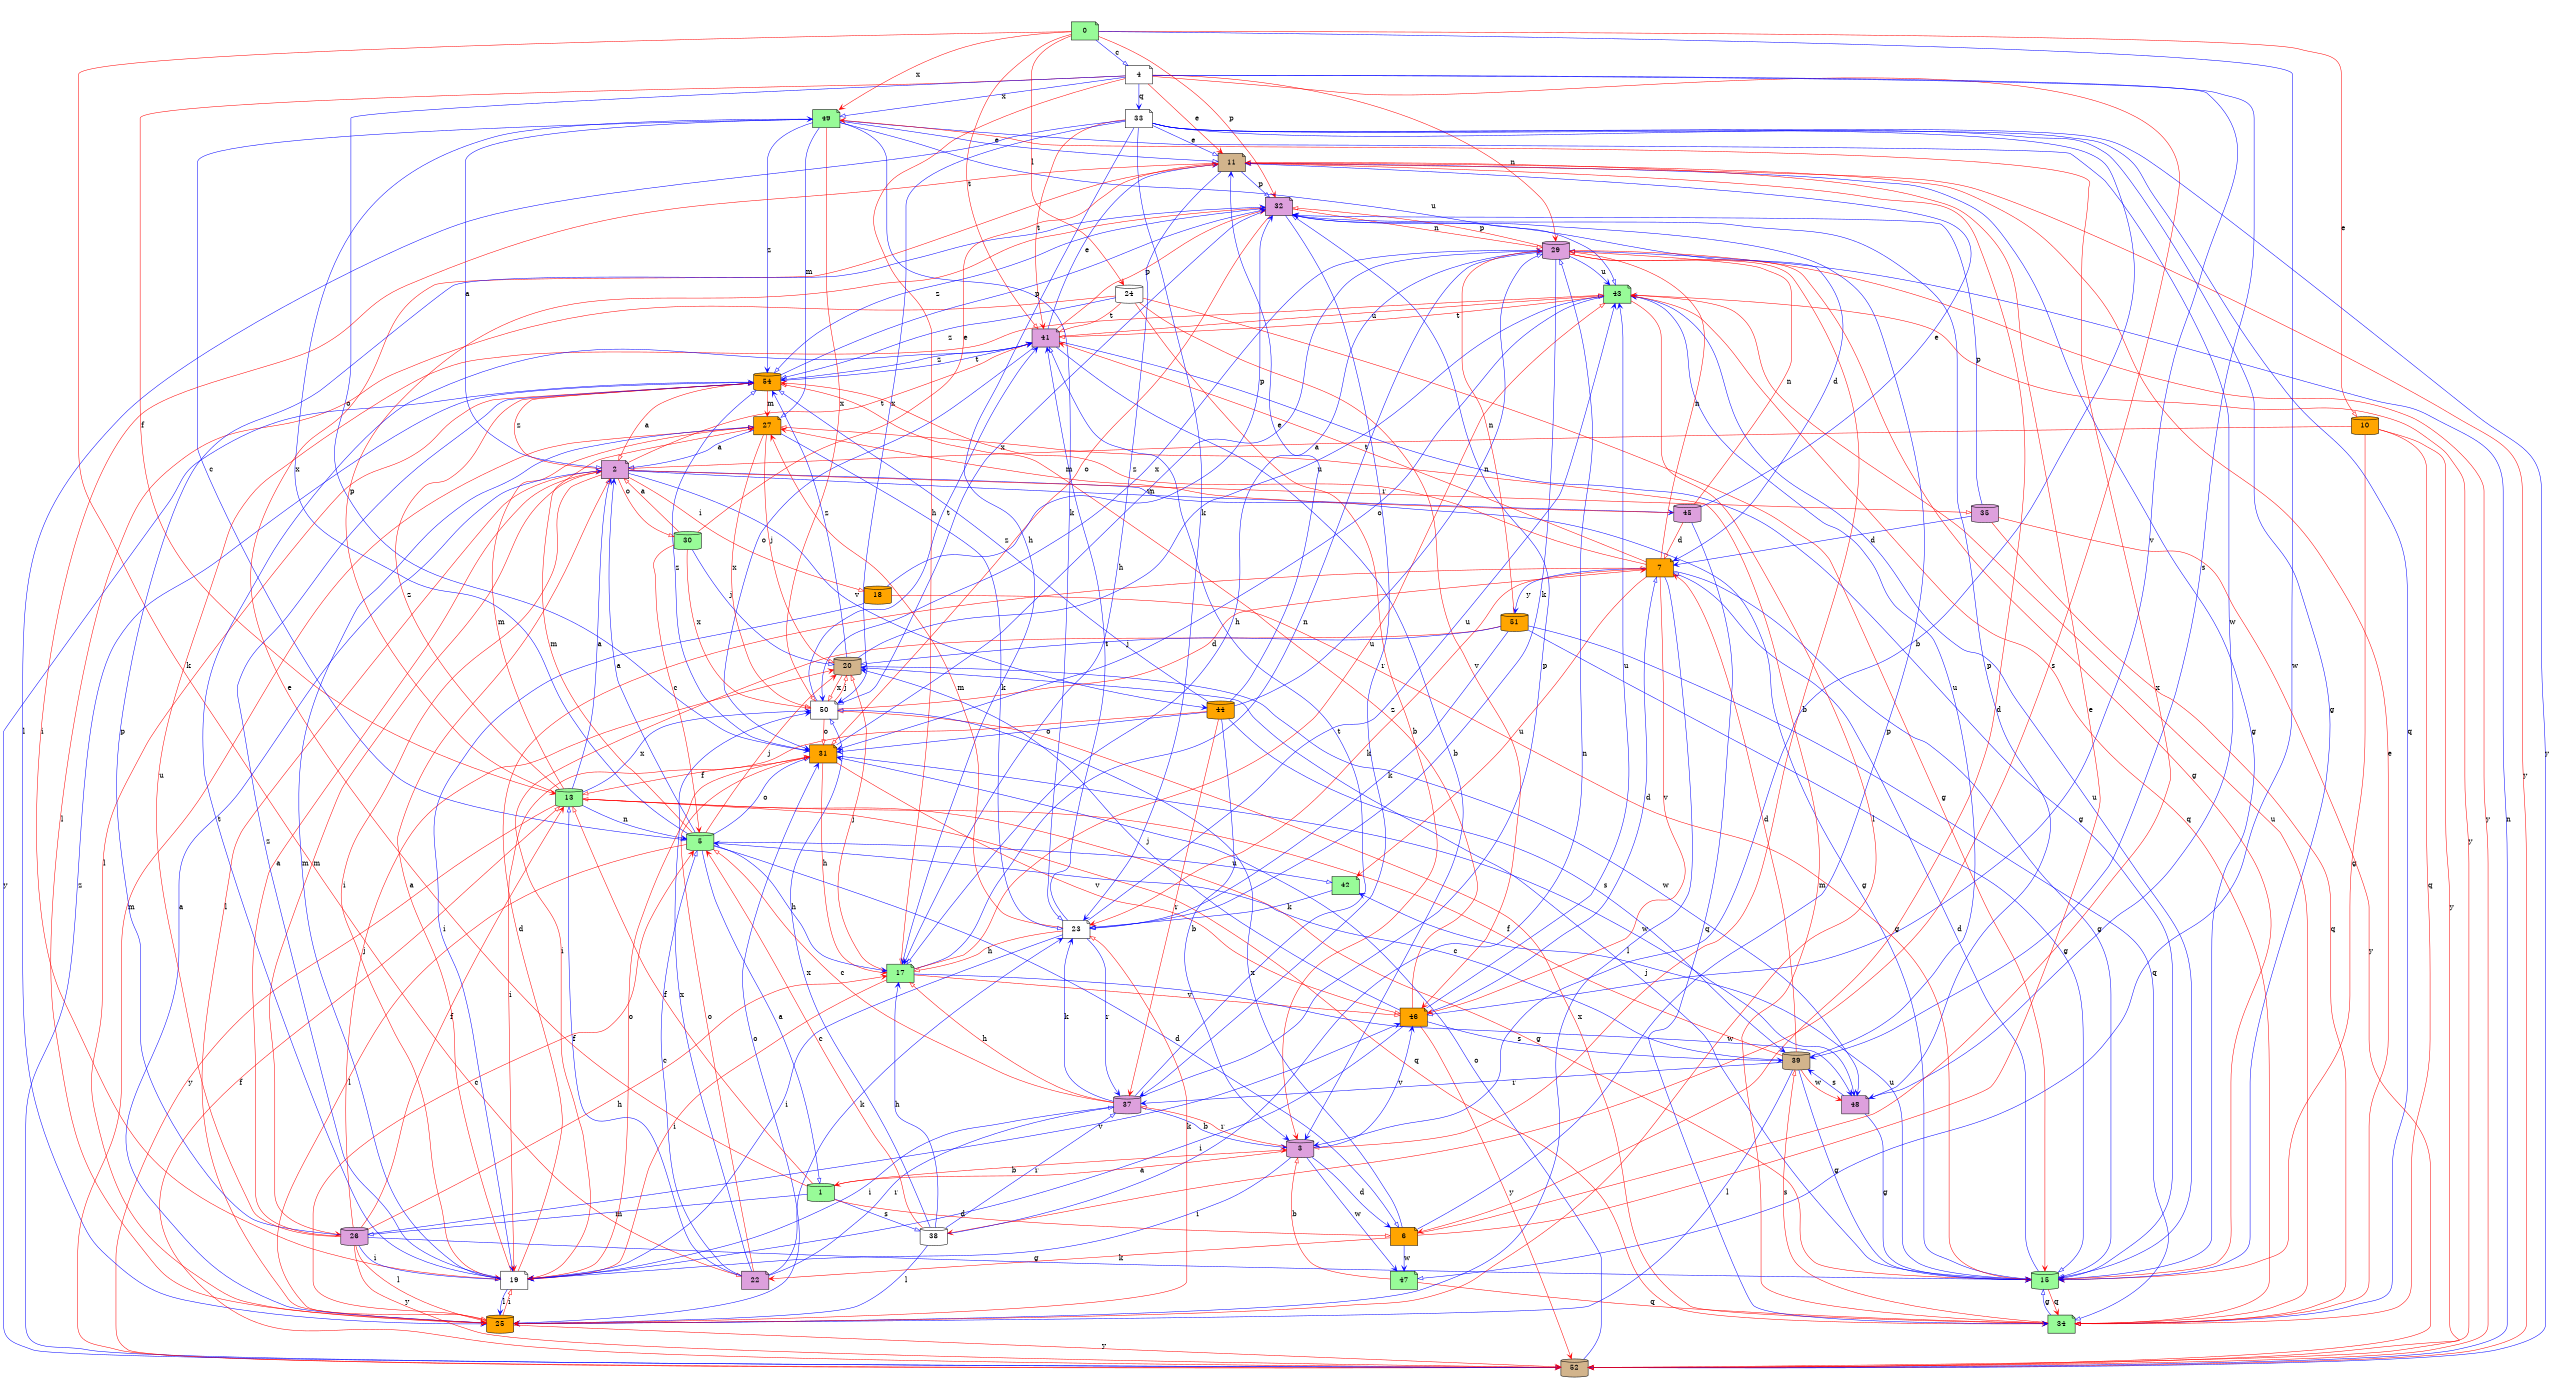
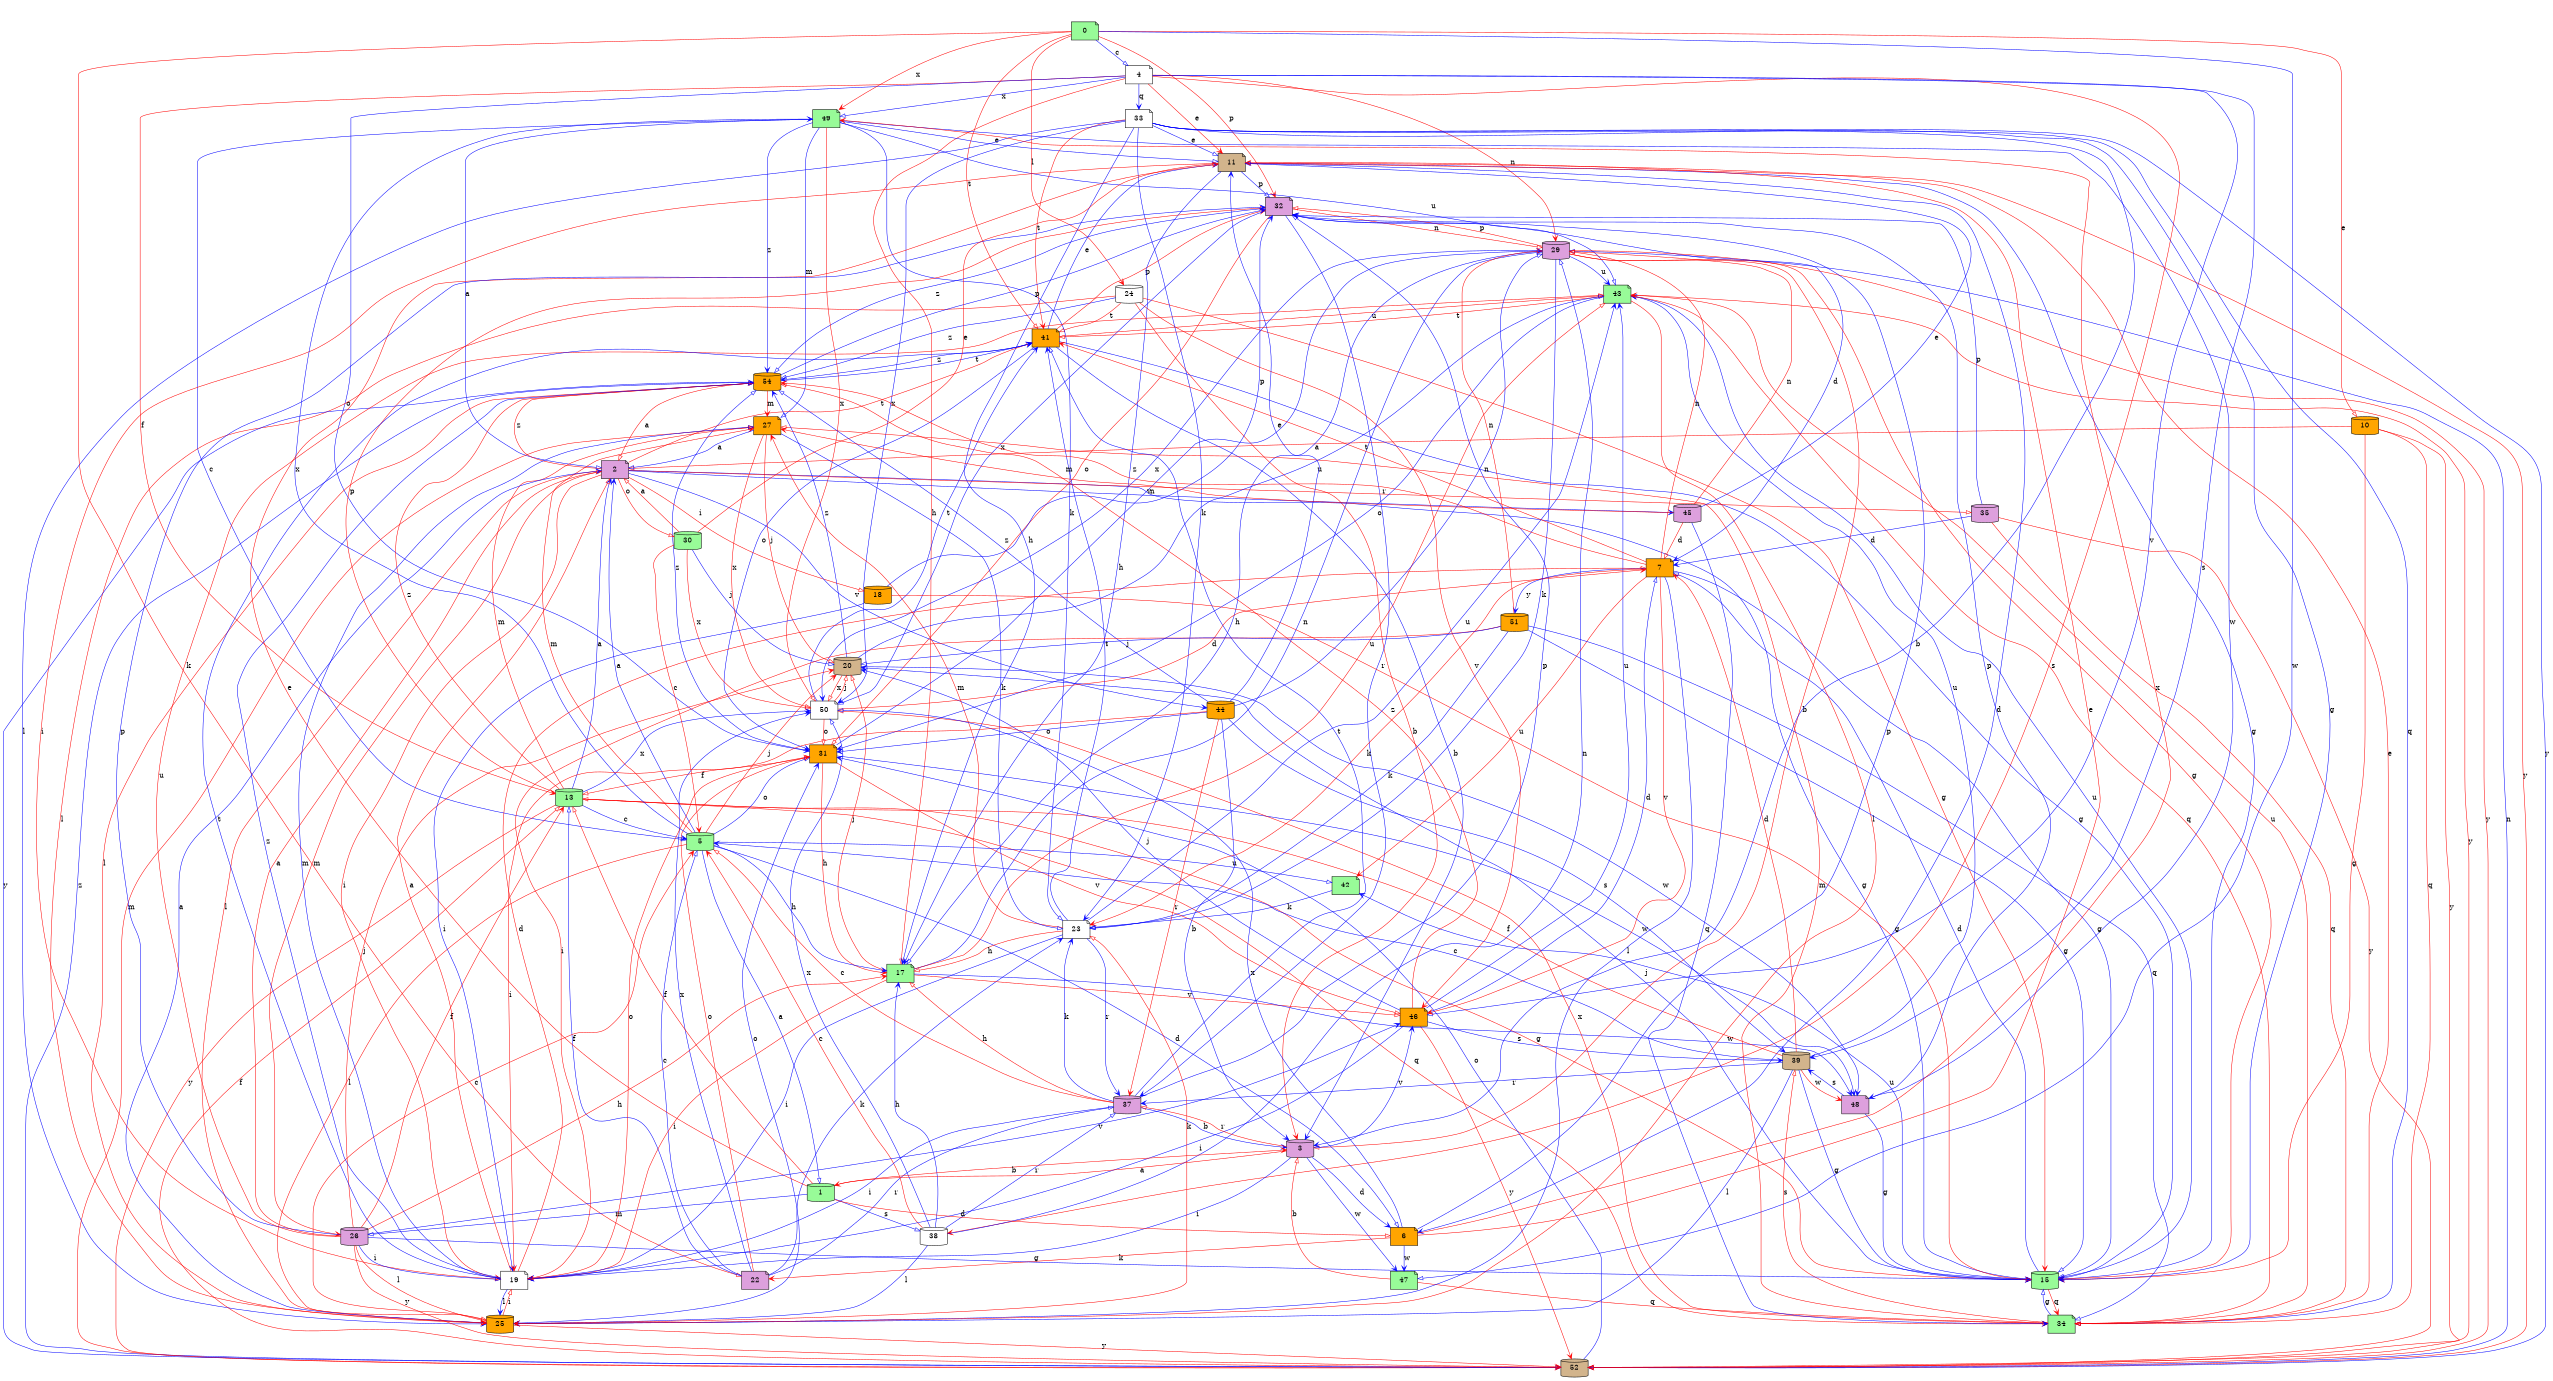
(1046, 338) -> (1046, 338)
(2022, 506) -> (2022, 506)
(626, 820) -> (626, 820)
